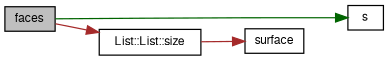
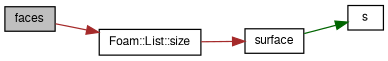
(195, 18) -> (320, 29)
(150, 42) -> (150, 42)
